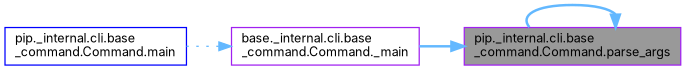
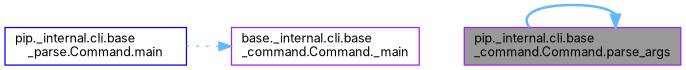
(96, 46) -> (96, 46)
(435, 46) -> none
